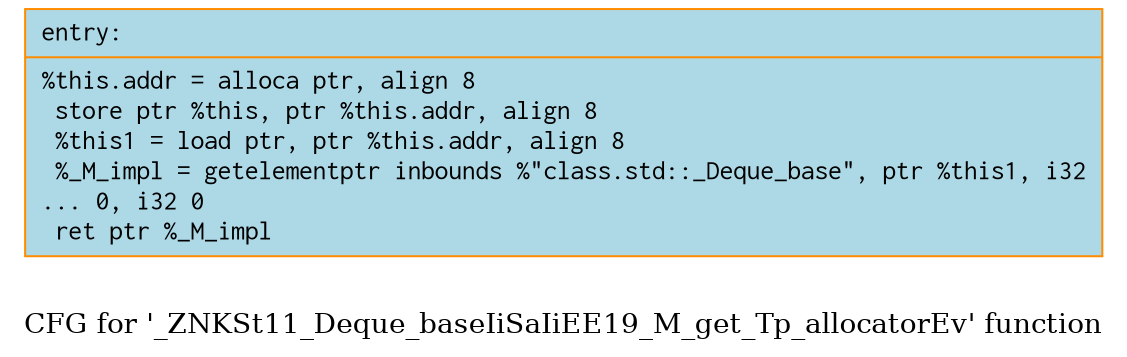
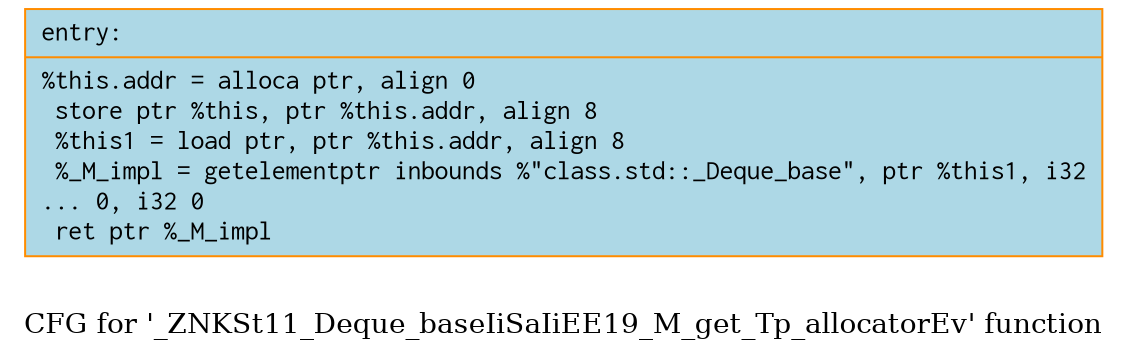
(259, 80) -> (259, 80)
